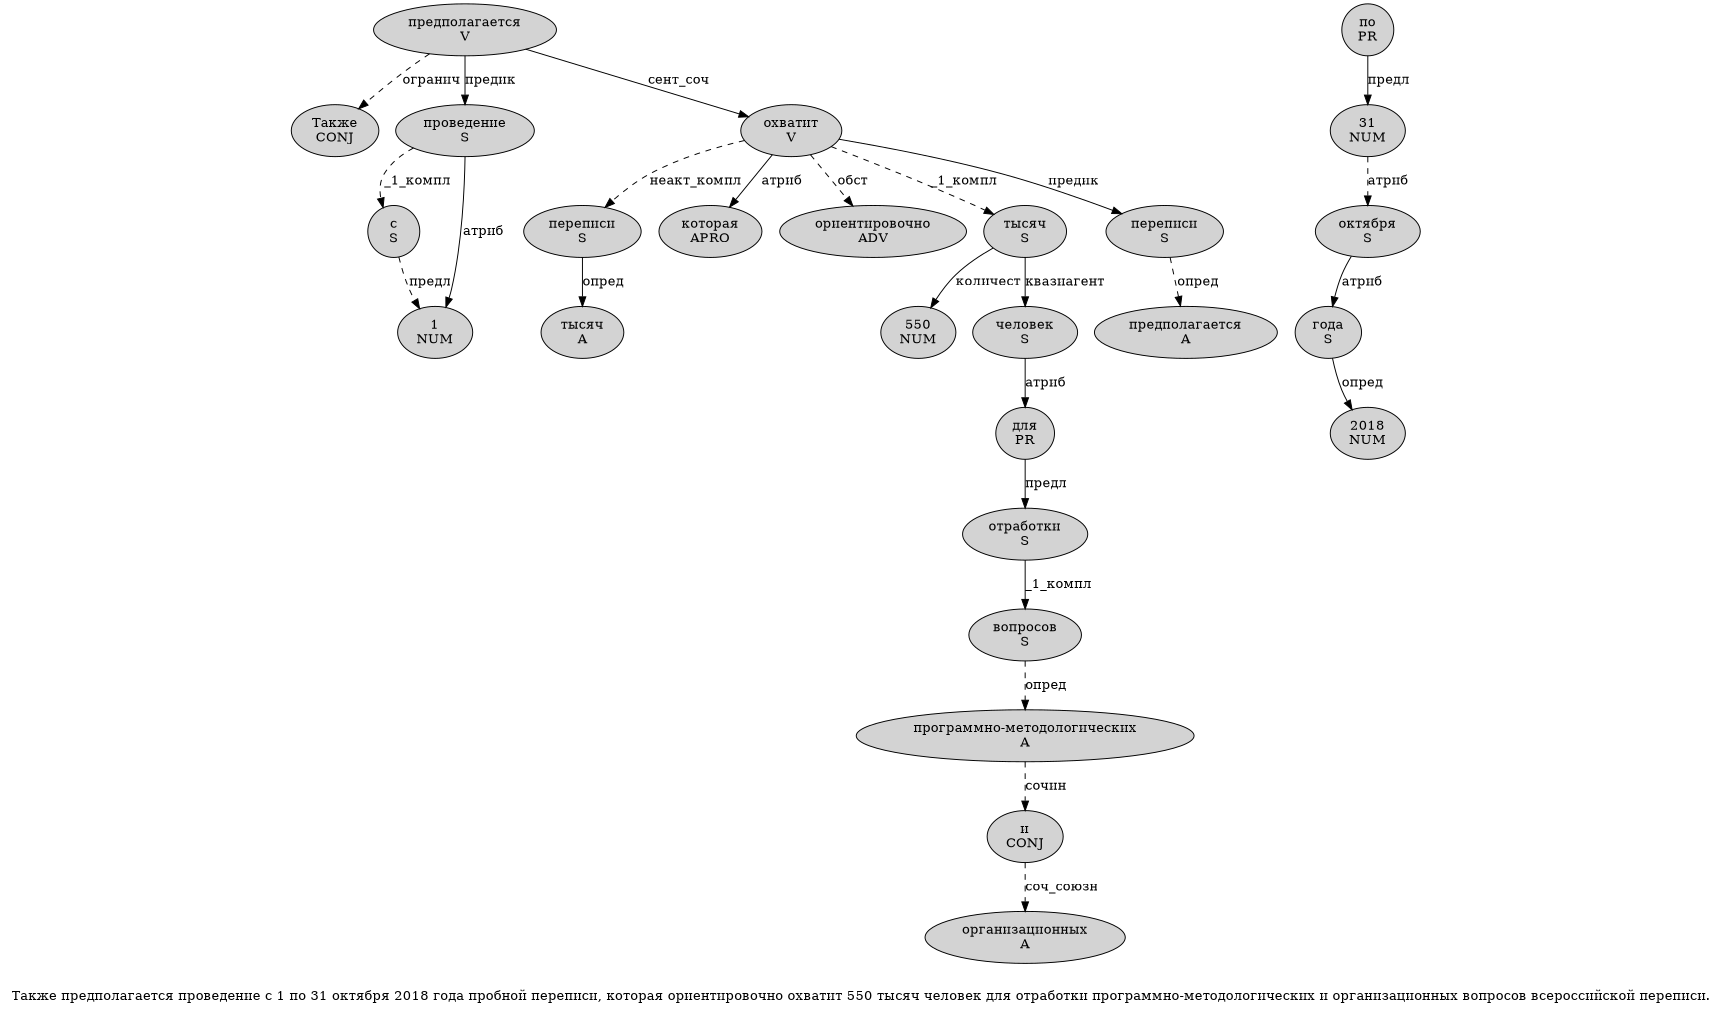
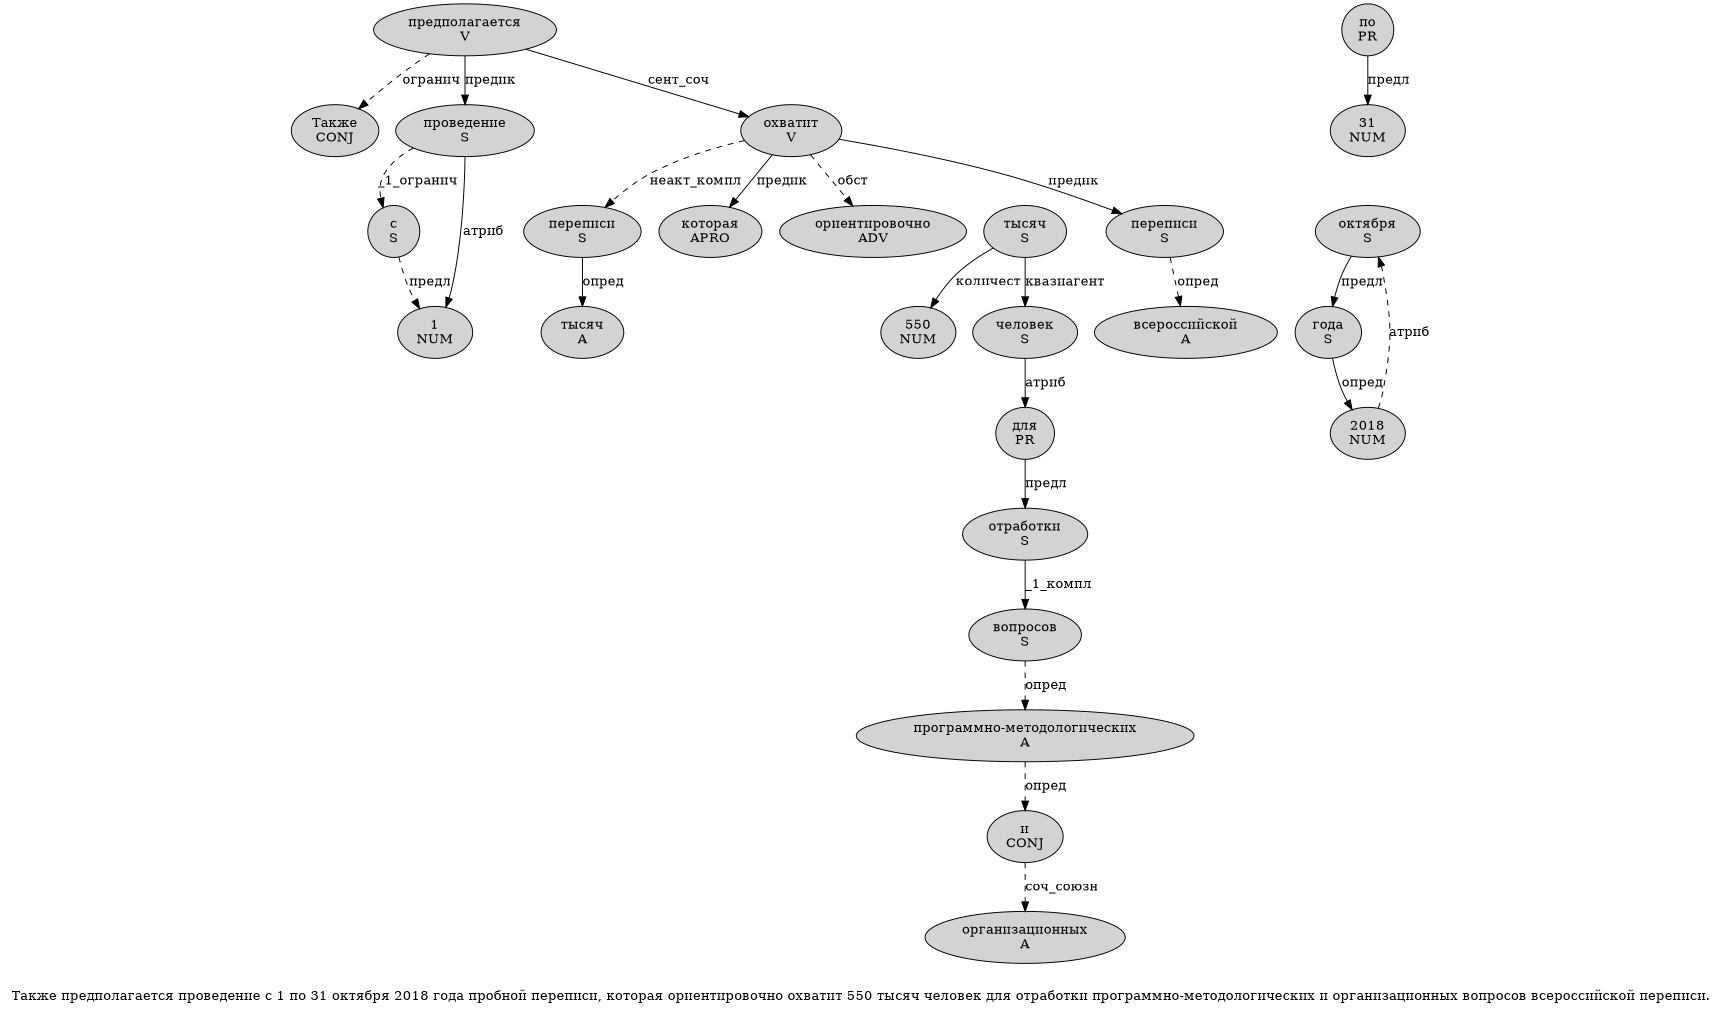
(1368, 176) -> (1390, 338)
(909, 177) -> none
(418, 181) -> (418, 181)
(782, 181) -> (782, 181)
(1363, 282) -> (1363, 282)
(1186, 332) -> (1186, 332)
(1046, 786) -> (1046, 786)
